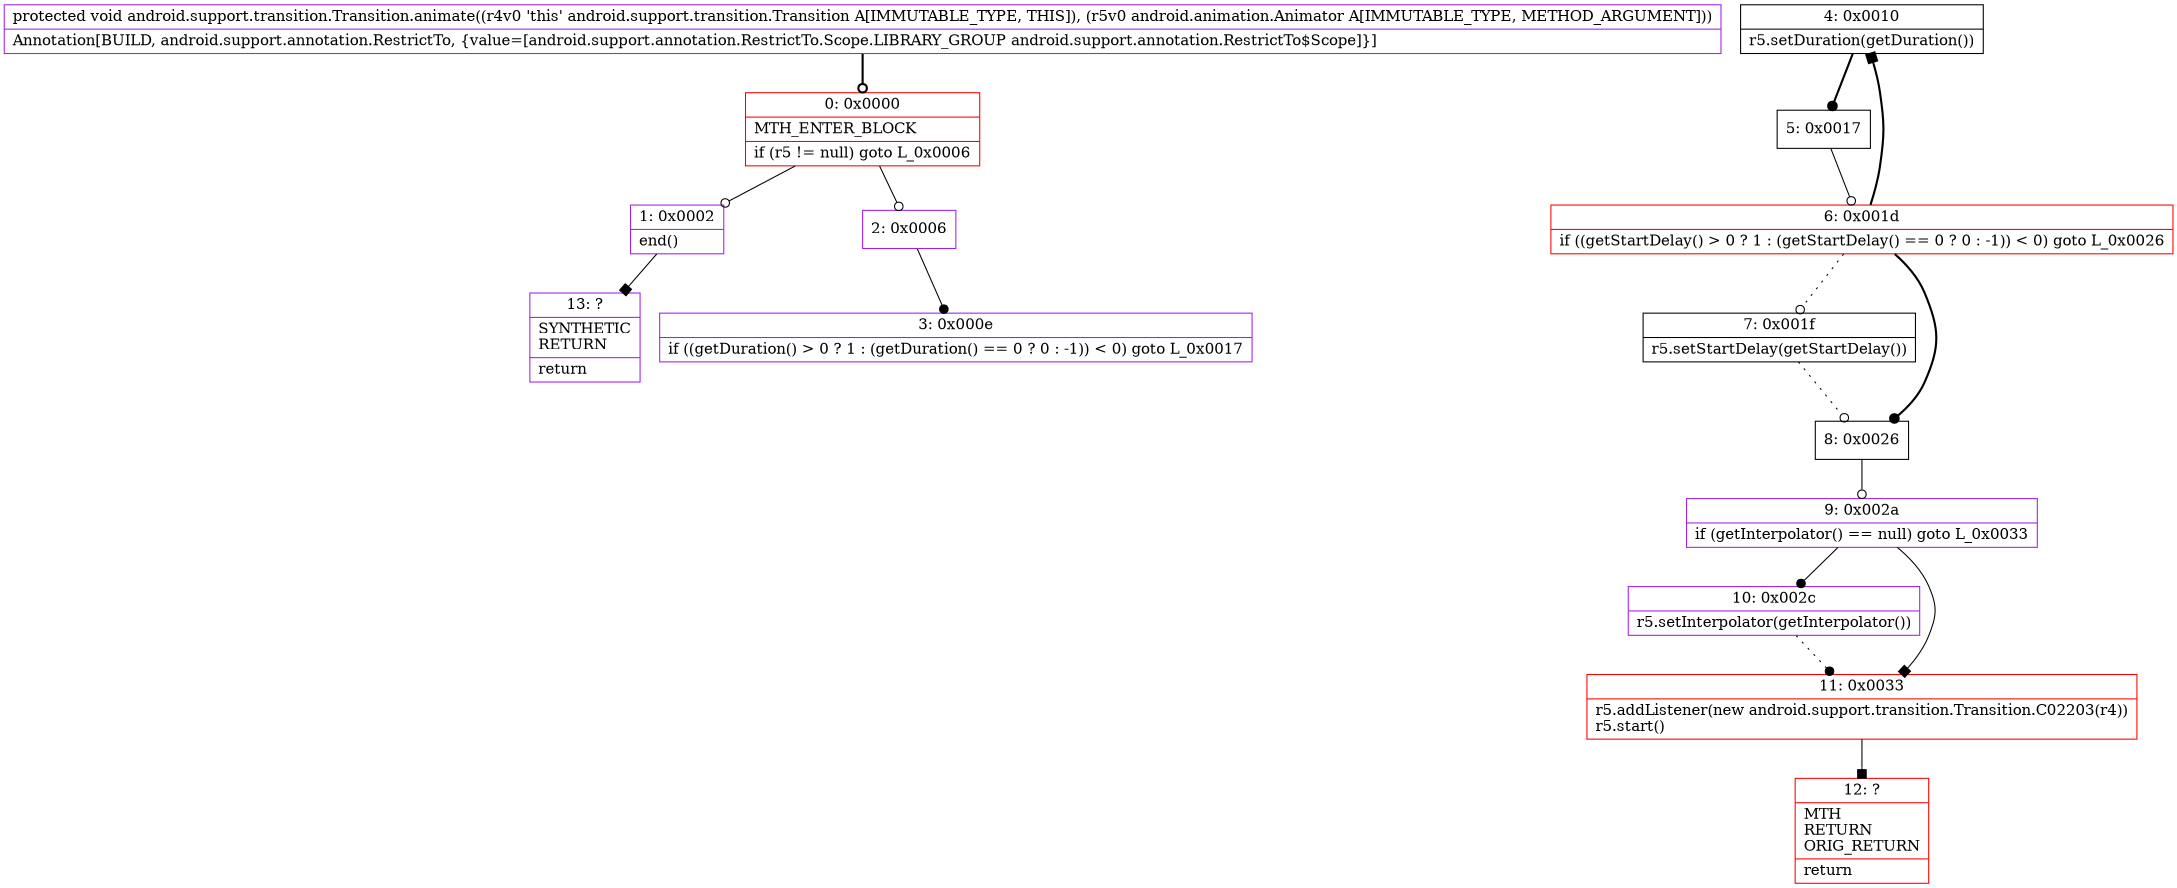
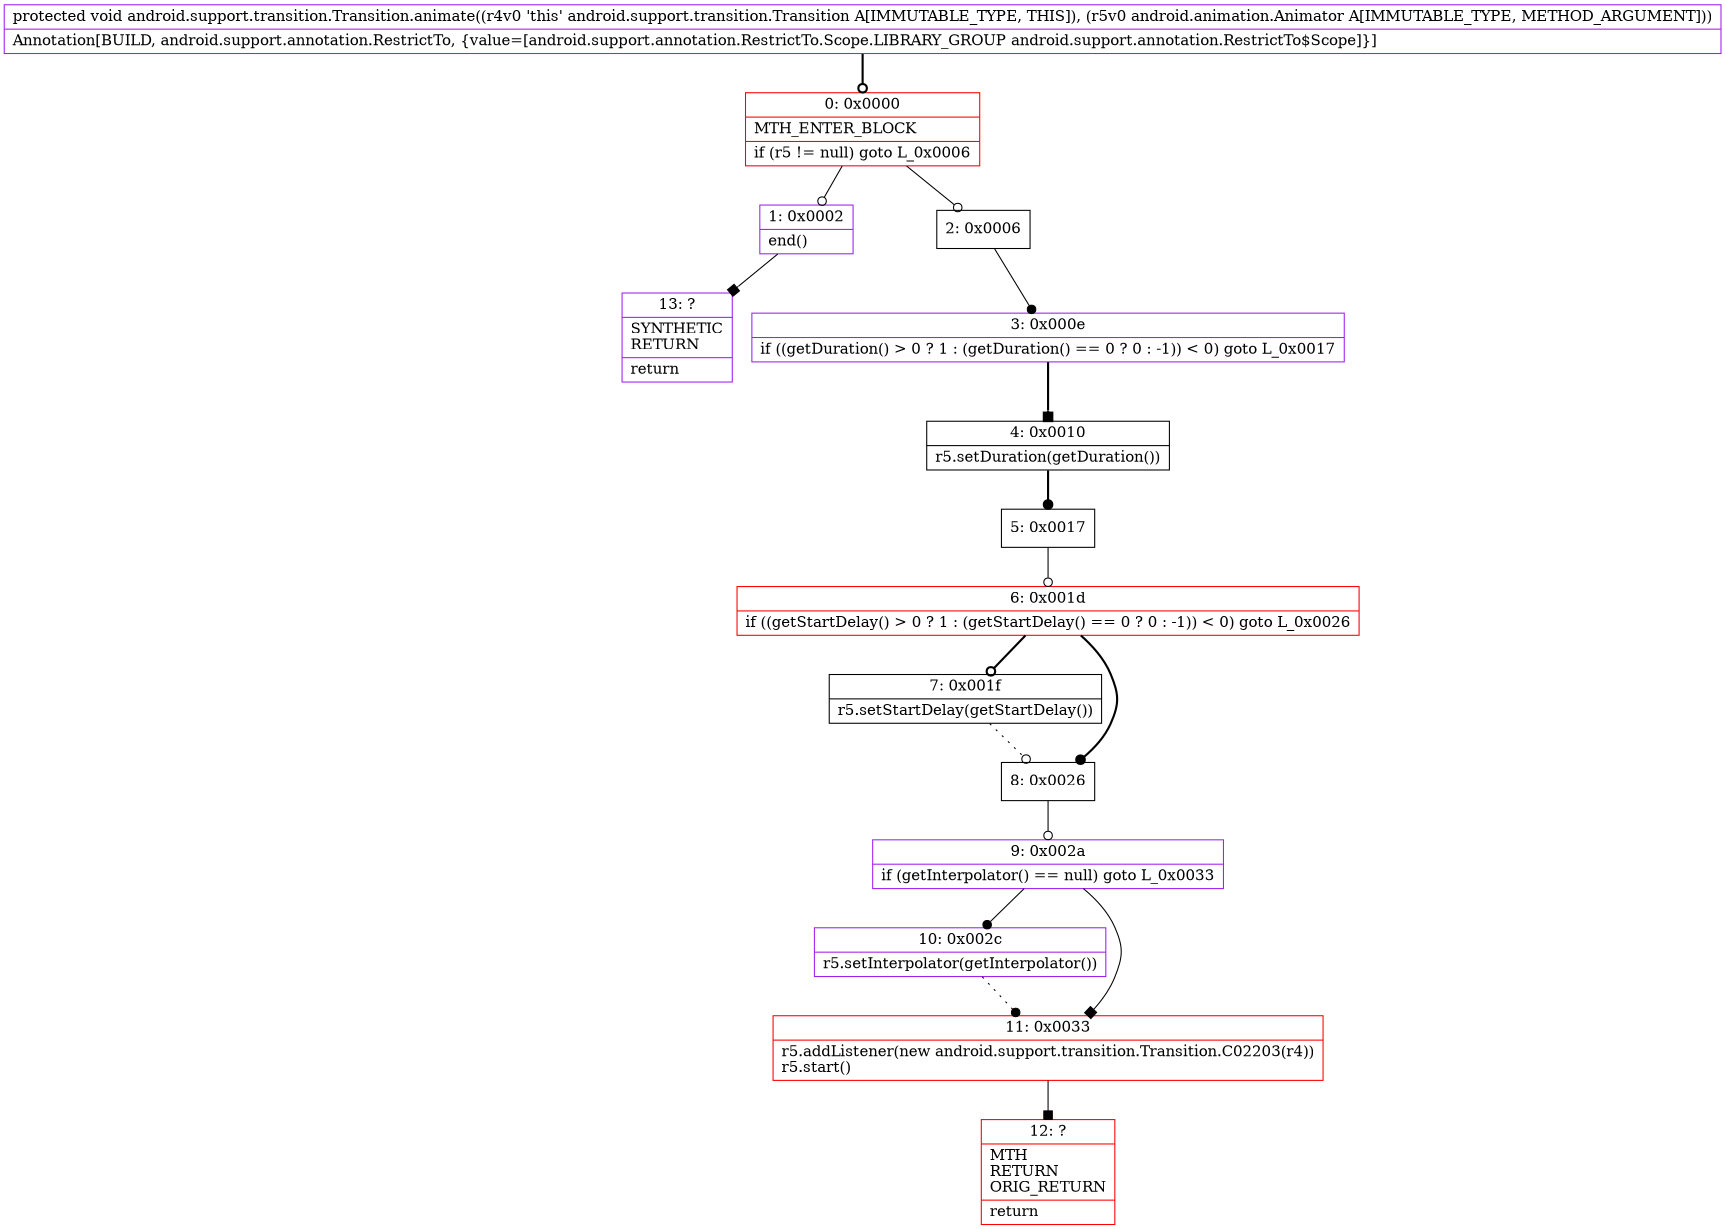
(1883, 135) -> (1048, 386)
(909, 229) -> (983, 229)
(1823, 280) -> (1010, 652)
